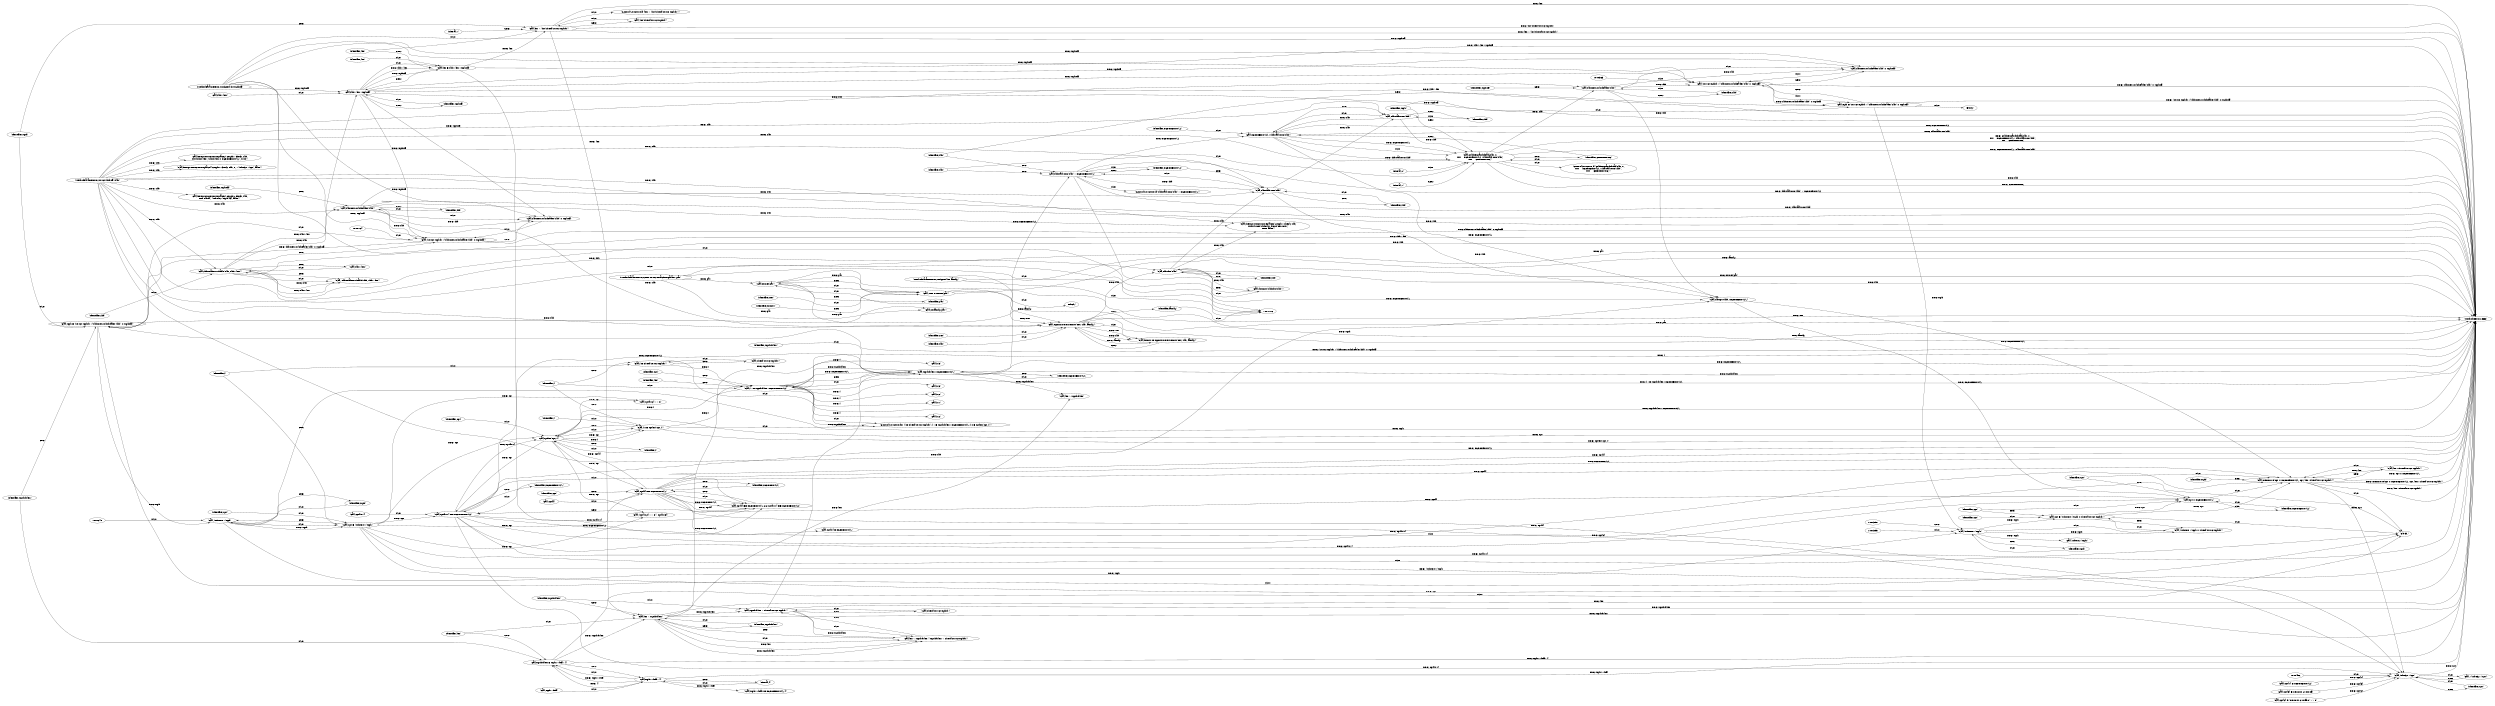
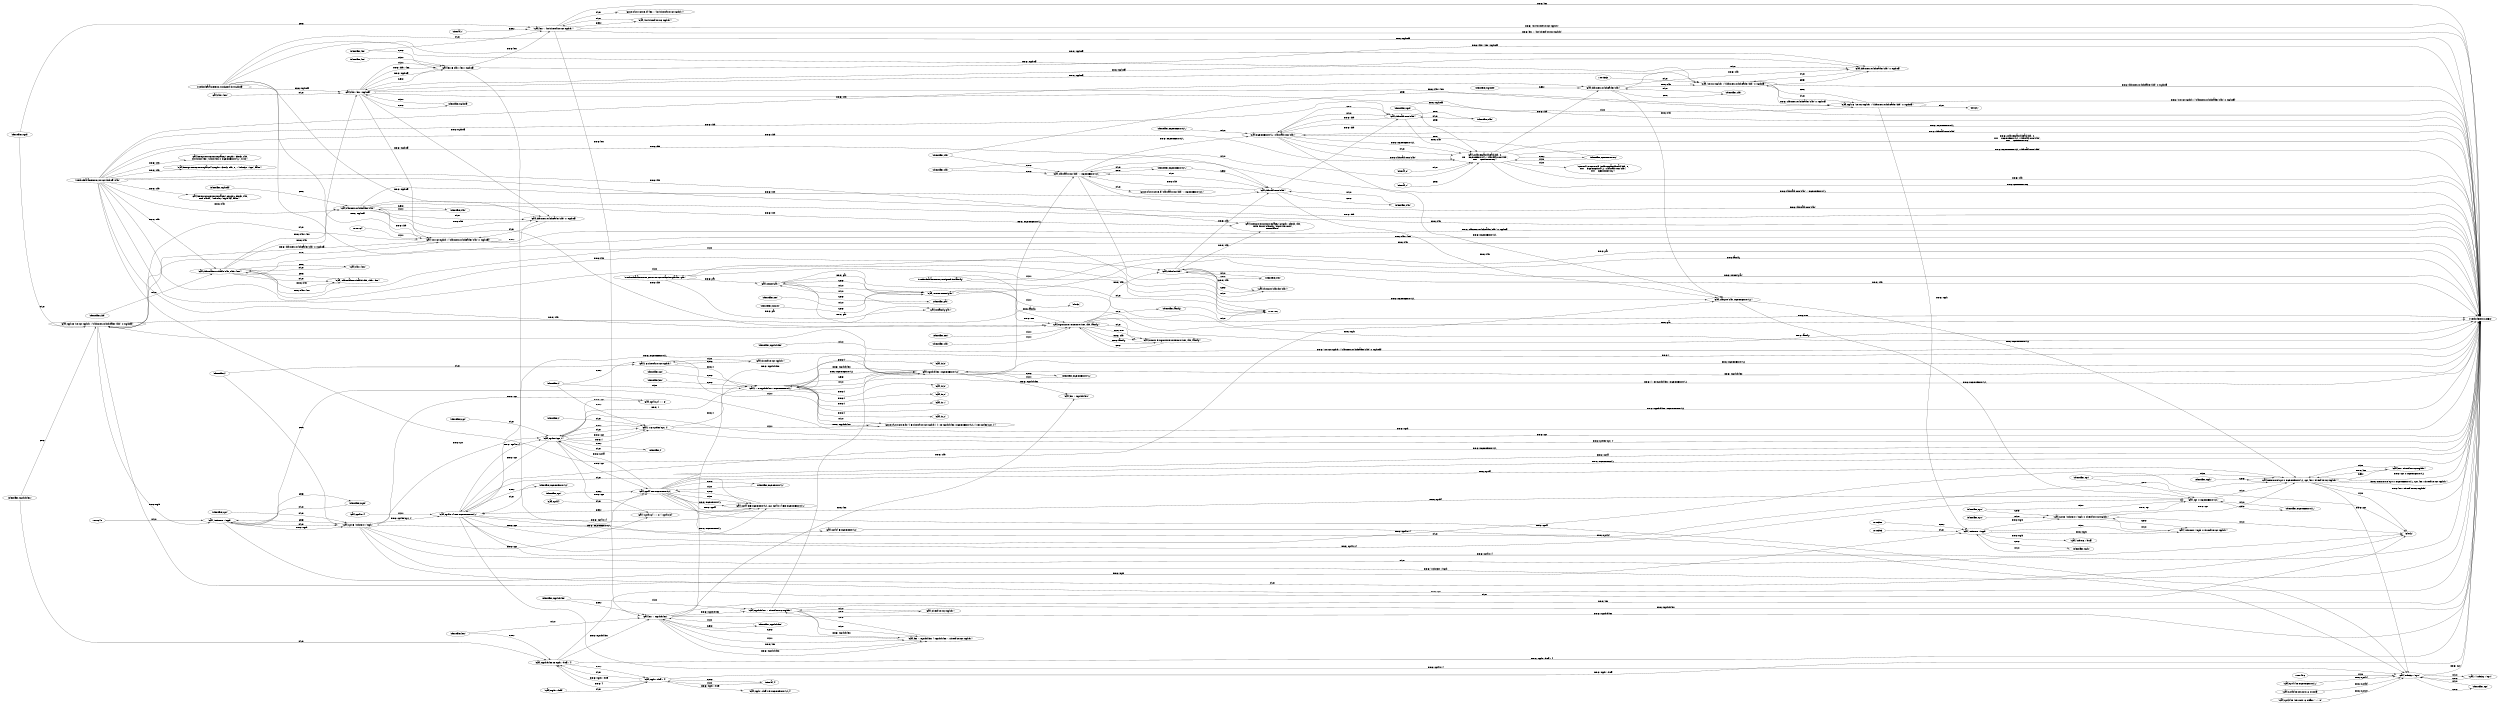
(399, 518) -> (401, 518)
(2077, 541) -> (2081, 541)
